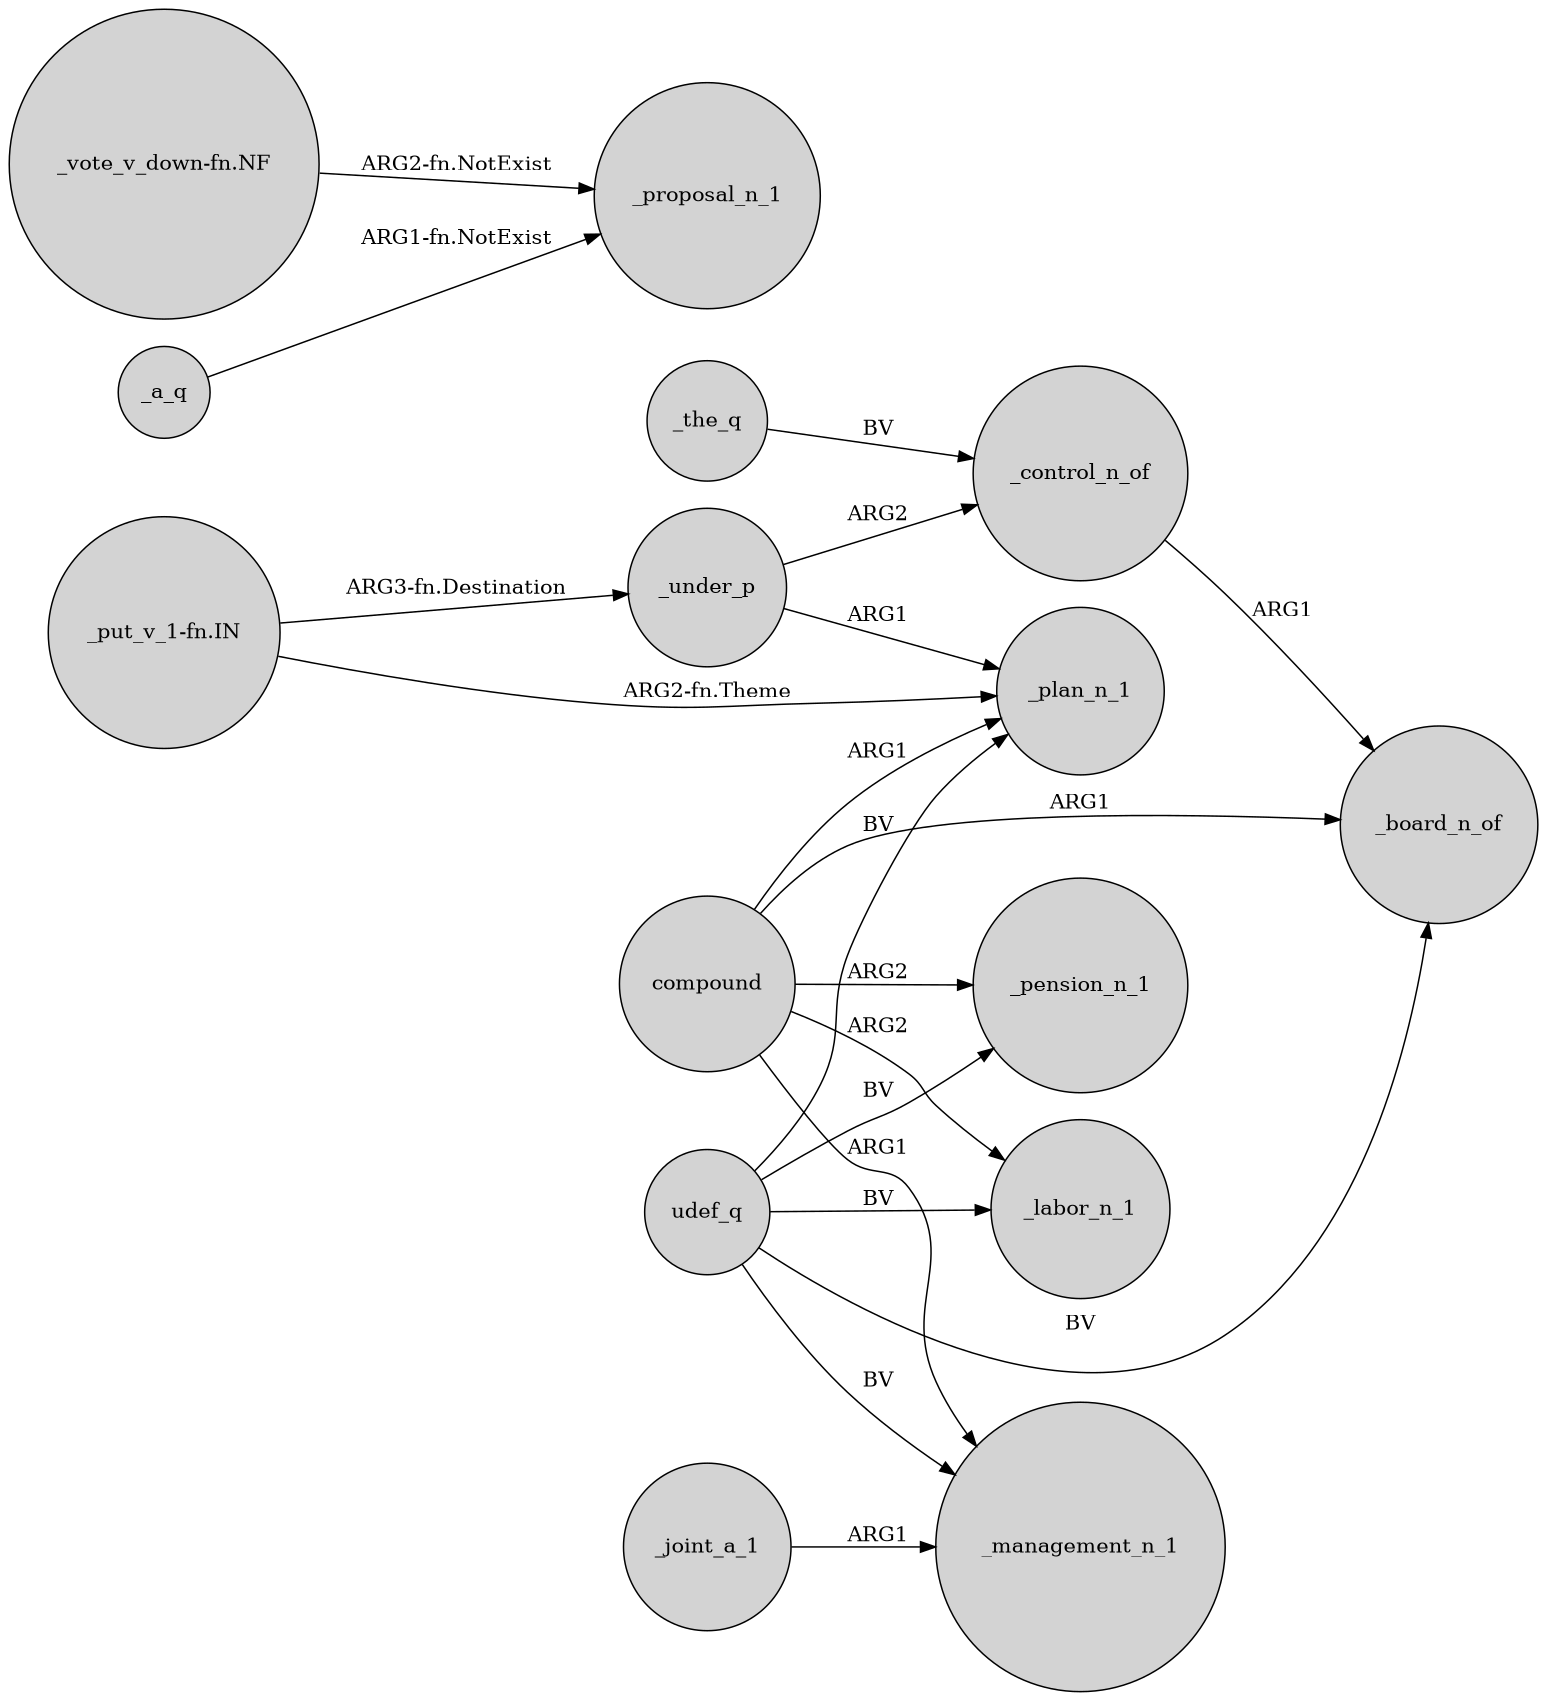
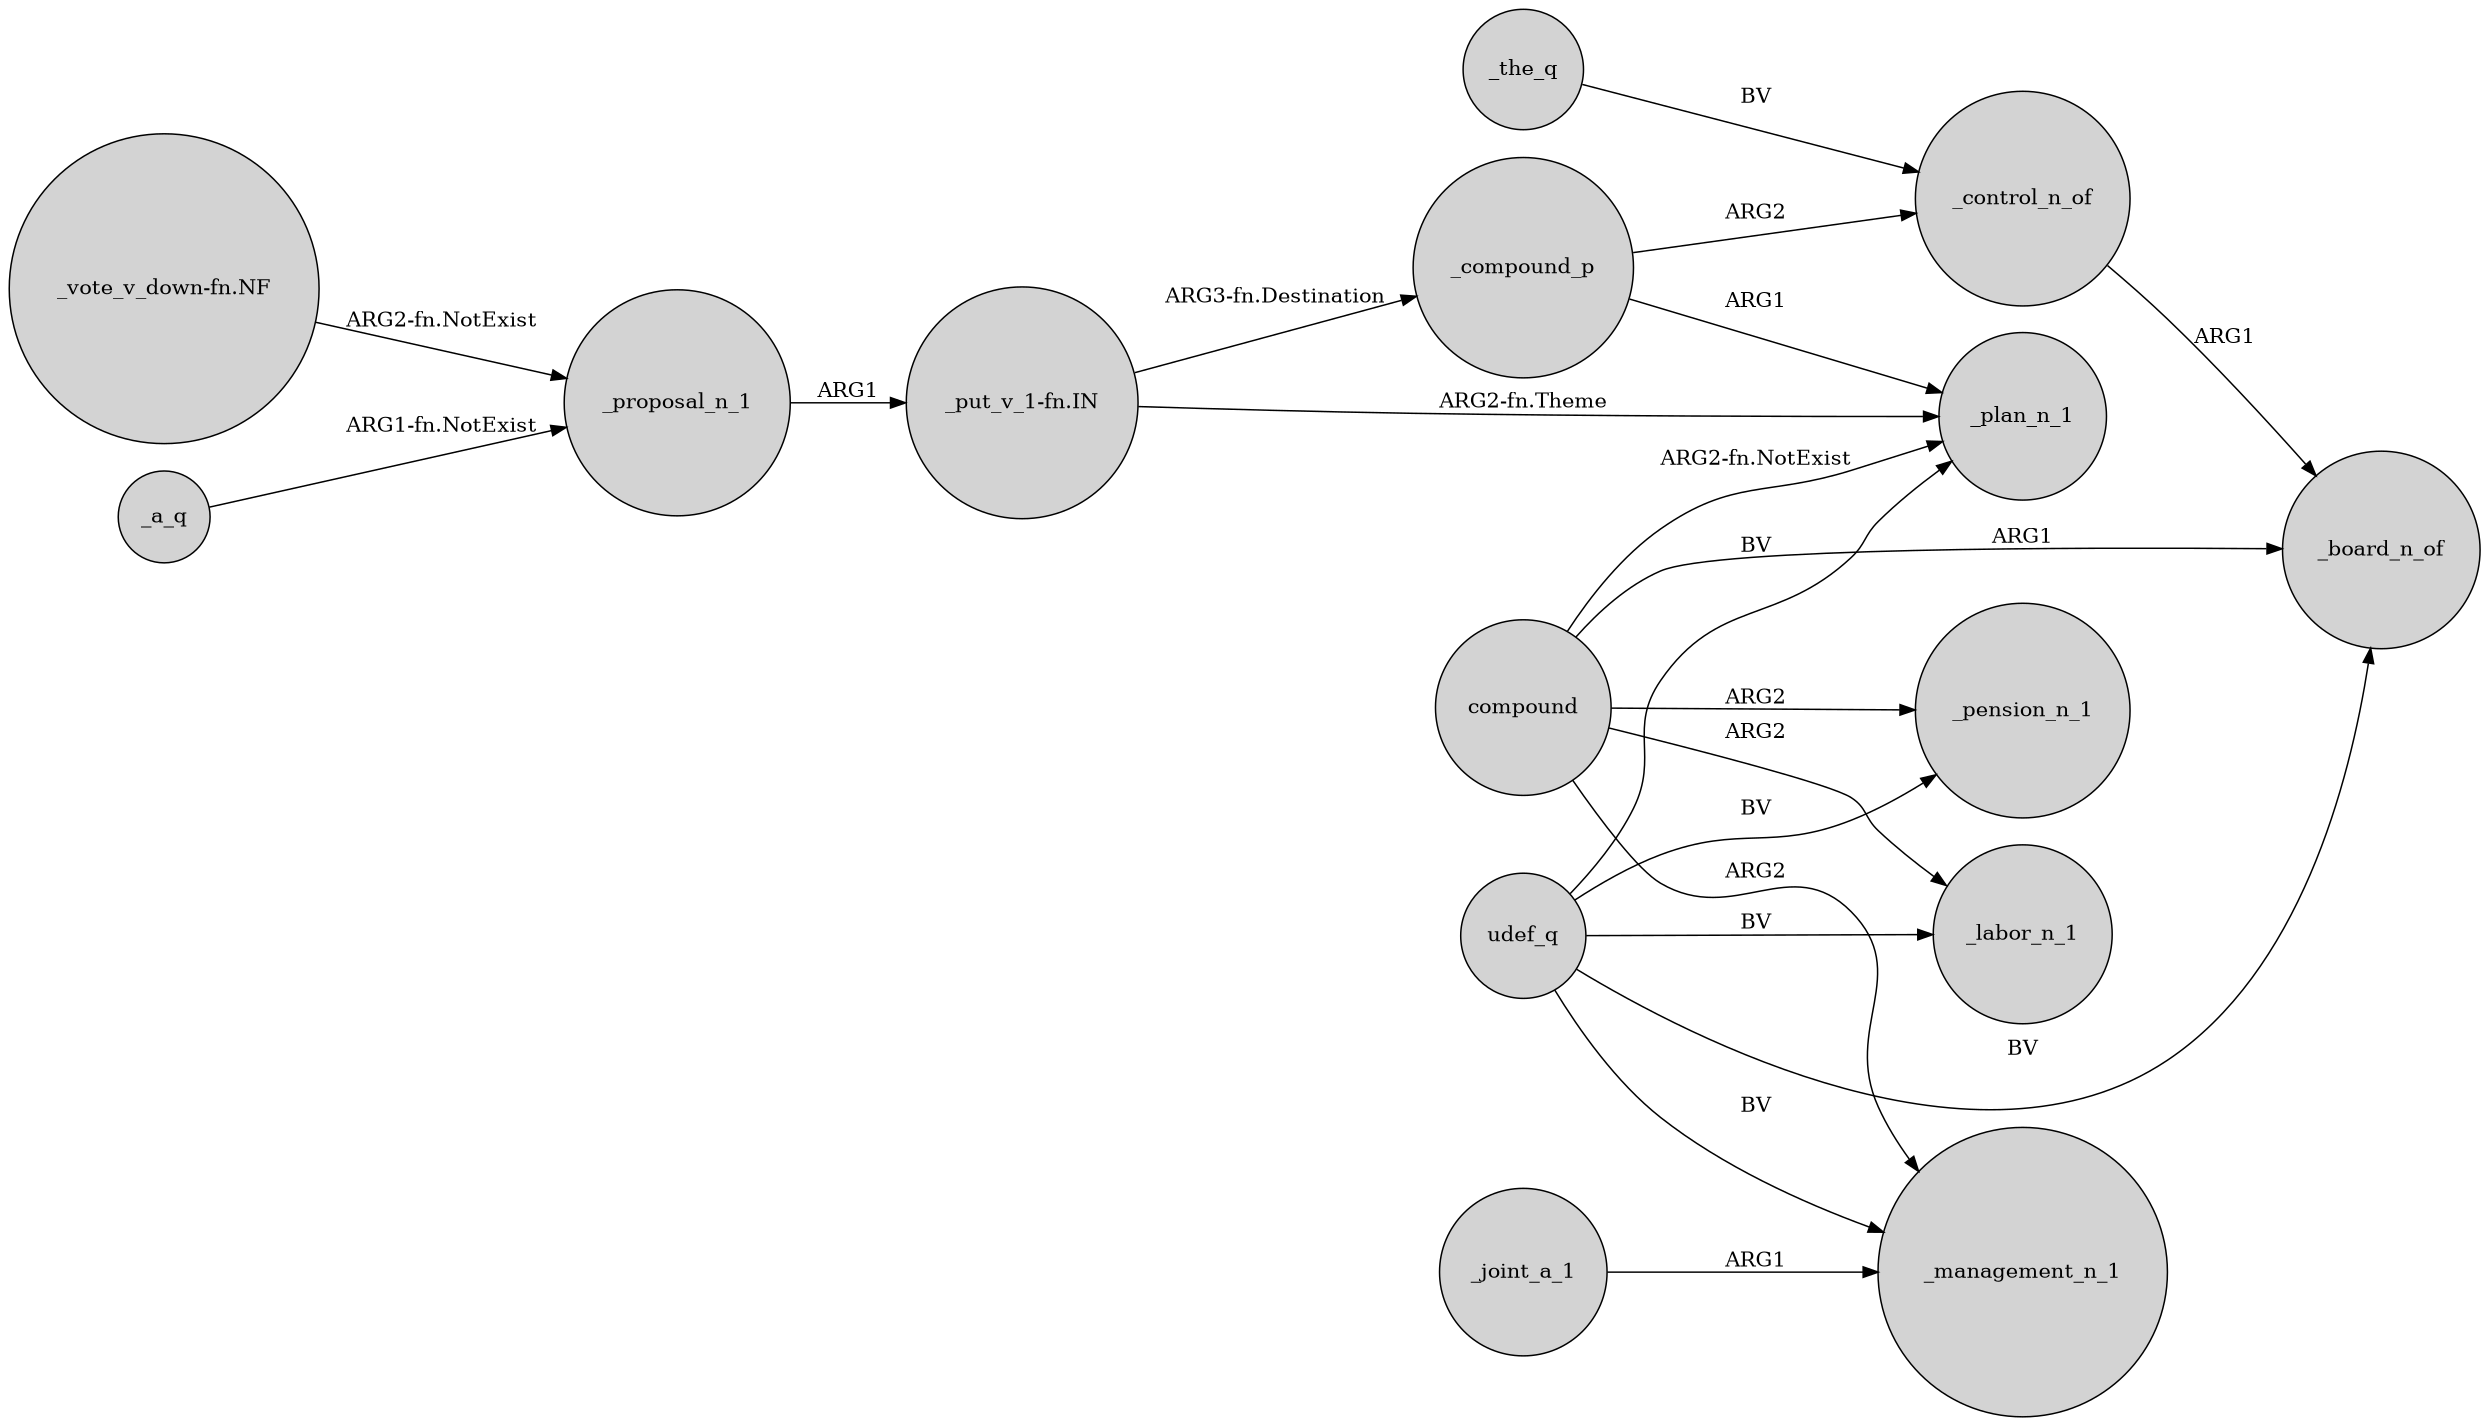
none -> (840, 403)
(707, 588) -> (1523, 268)
(878, 752) -> (1756, 459)
(878, 1148) -> (1756, 872)
